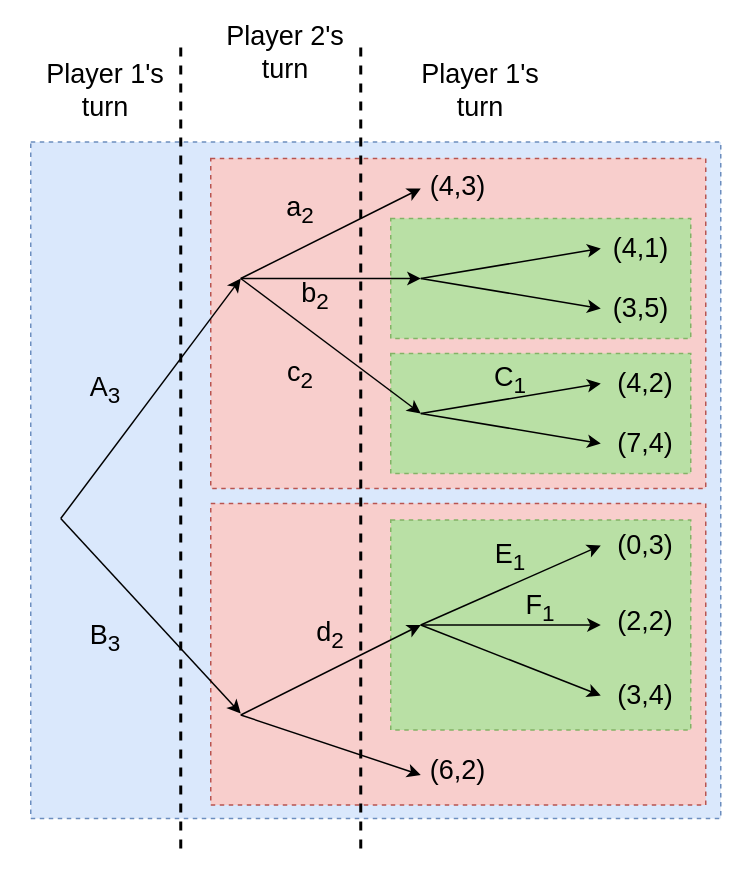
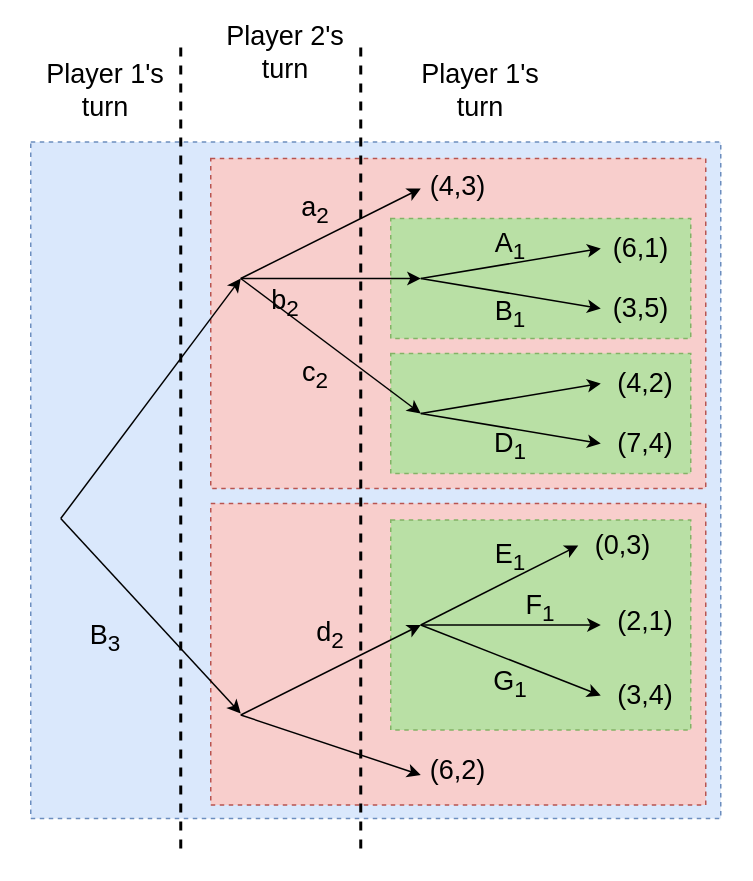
(301, 211) -> (316, 211)
none -> (511, 247)
(641, 248) -> (641, 248)
(316, 296) -> (286, 304)
none -> (511, 314)
(301, 376) -> (316, 376)
(511, 380) -> none
(106, 391) -> none
none -> (511, 446)
(646, 545) -> (623, 545)
(646, 622) -> (646, 622)
none -> (511, 685)
